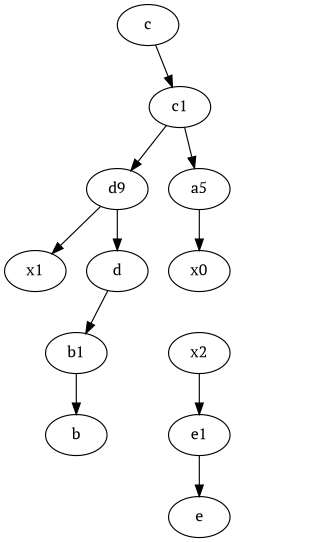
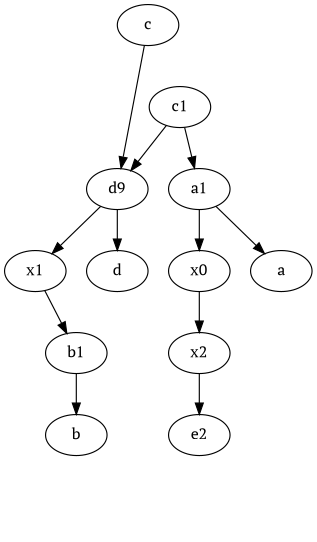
(162, 61) -> (134, 101)
(199, 189) -> (199, 189)
none -> (281, 271)
none -> (199, 306)
(99, 307) -> (53, 307)
(199, 435) -> (199, 435)
(199, 517) -> none
